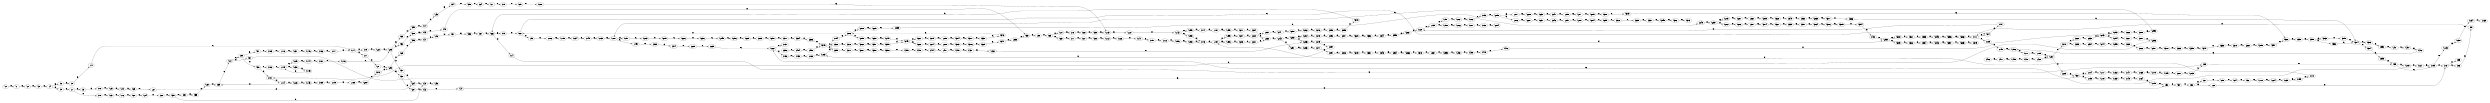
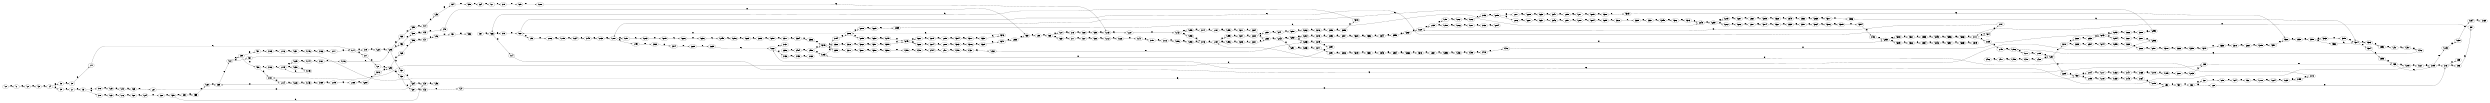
none -> (1694, 22)
(474, 34) -> none
(816, 56) -> (816, 52)
(84, 95) -> (91, 92)
